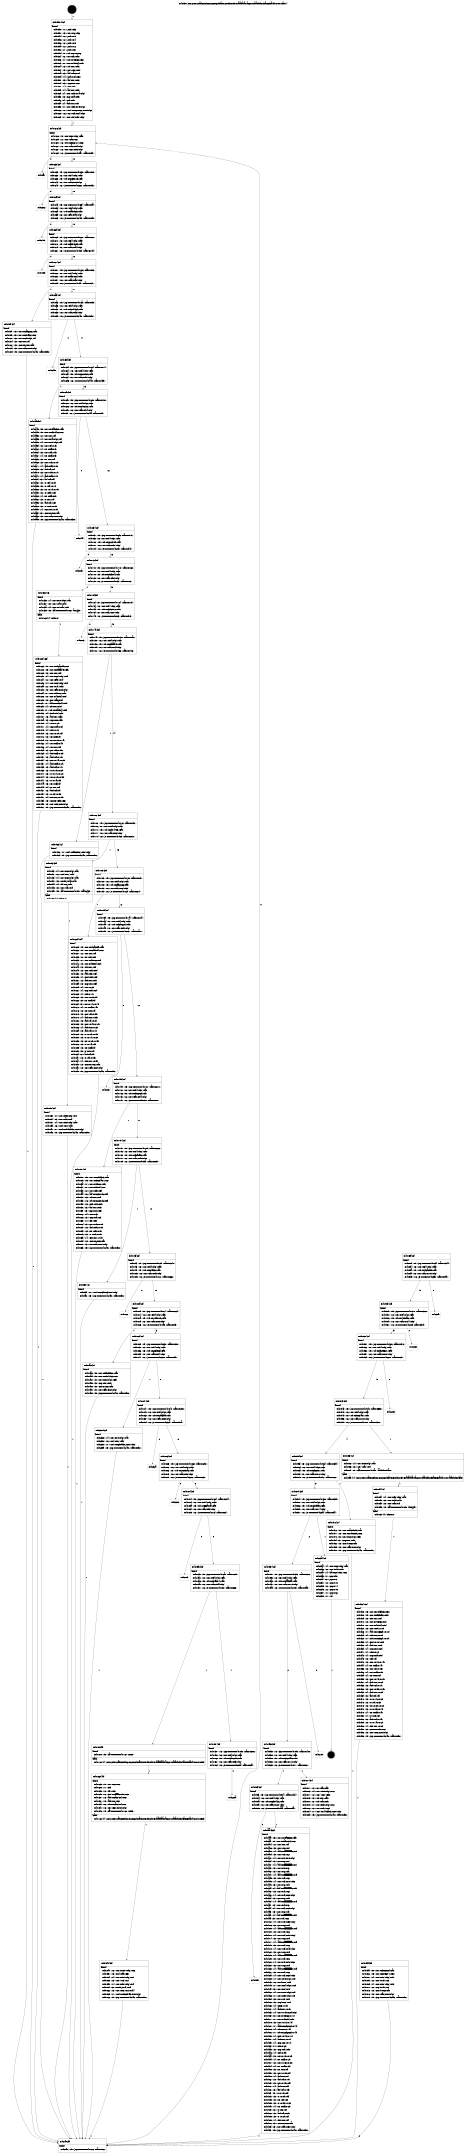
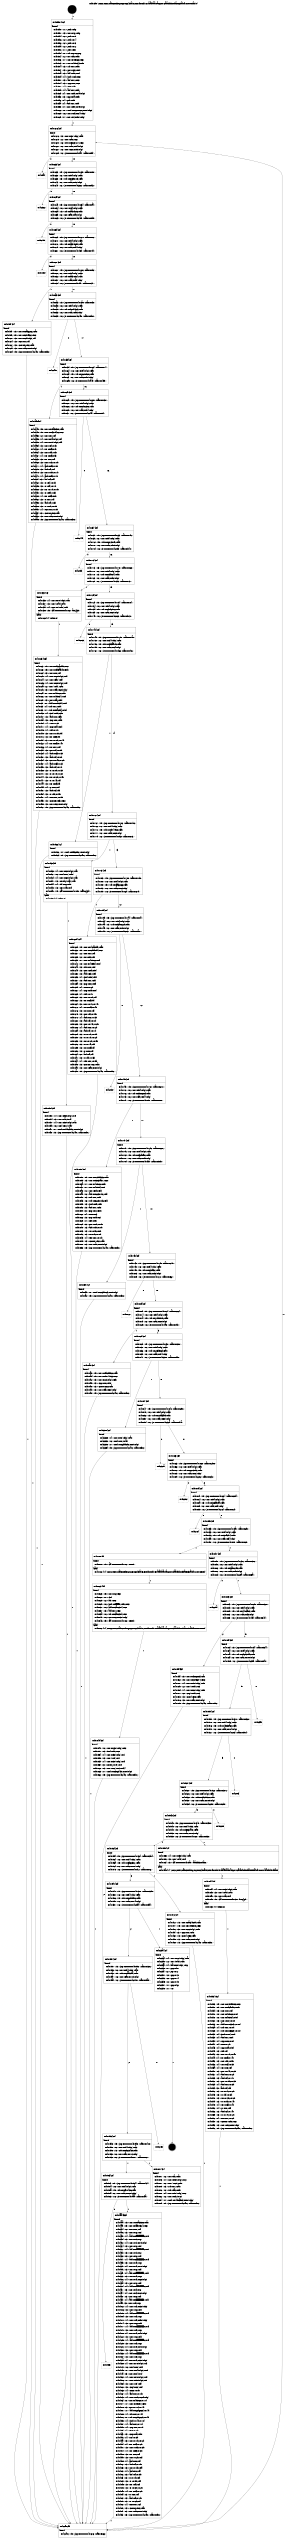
none -> (245, 1608)
